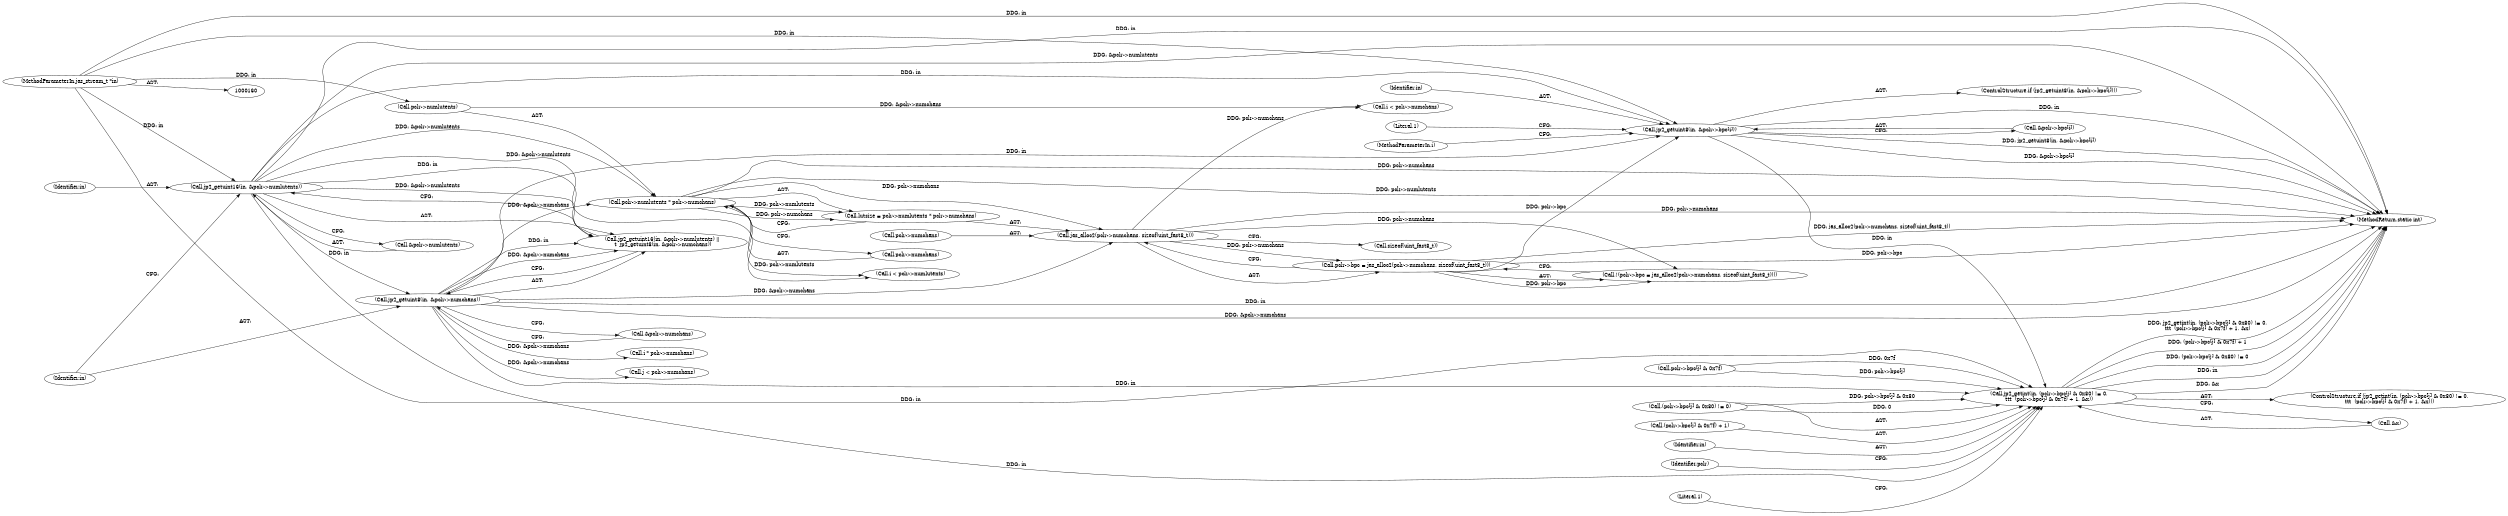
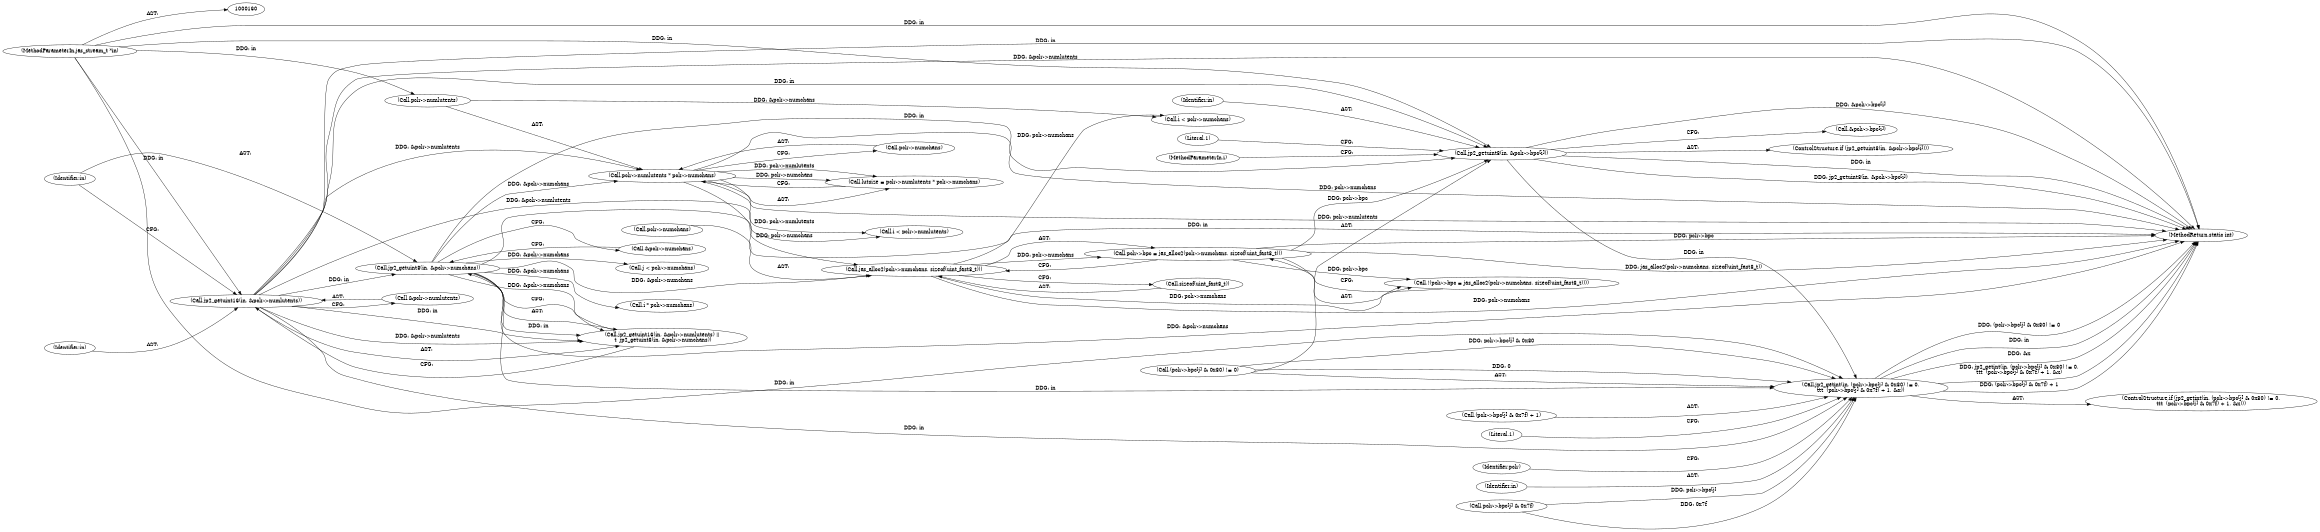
(1885, 128) -> (1334, 256)
(1016, 226) -> (1051, 292)
(2390, 424) -> none
